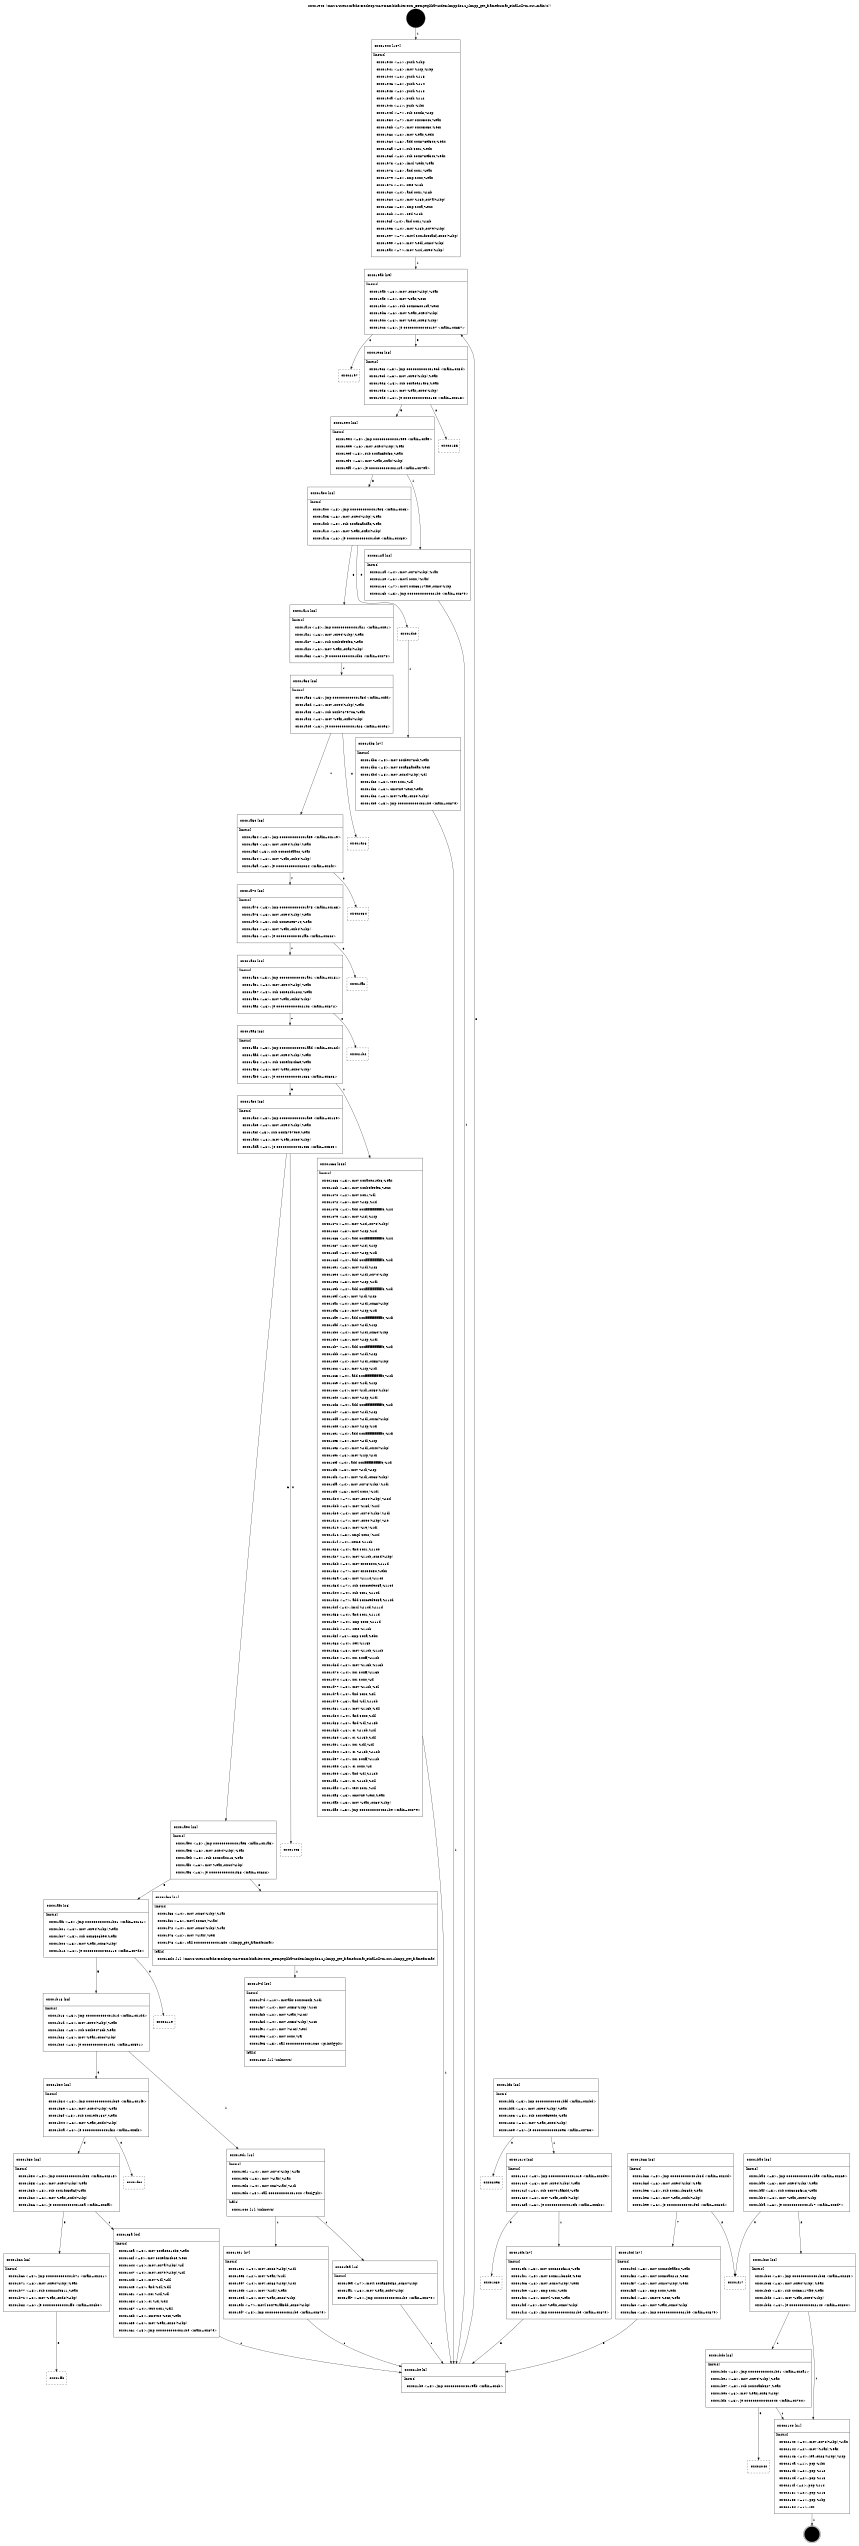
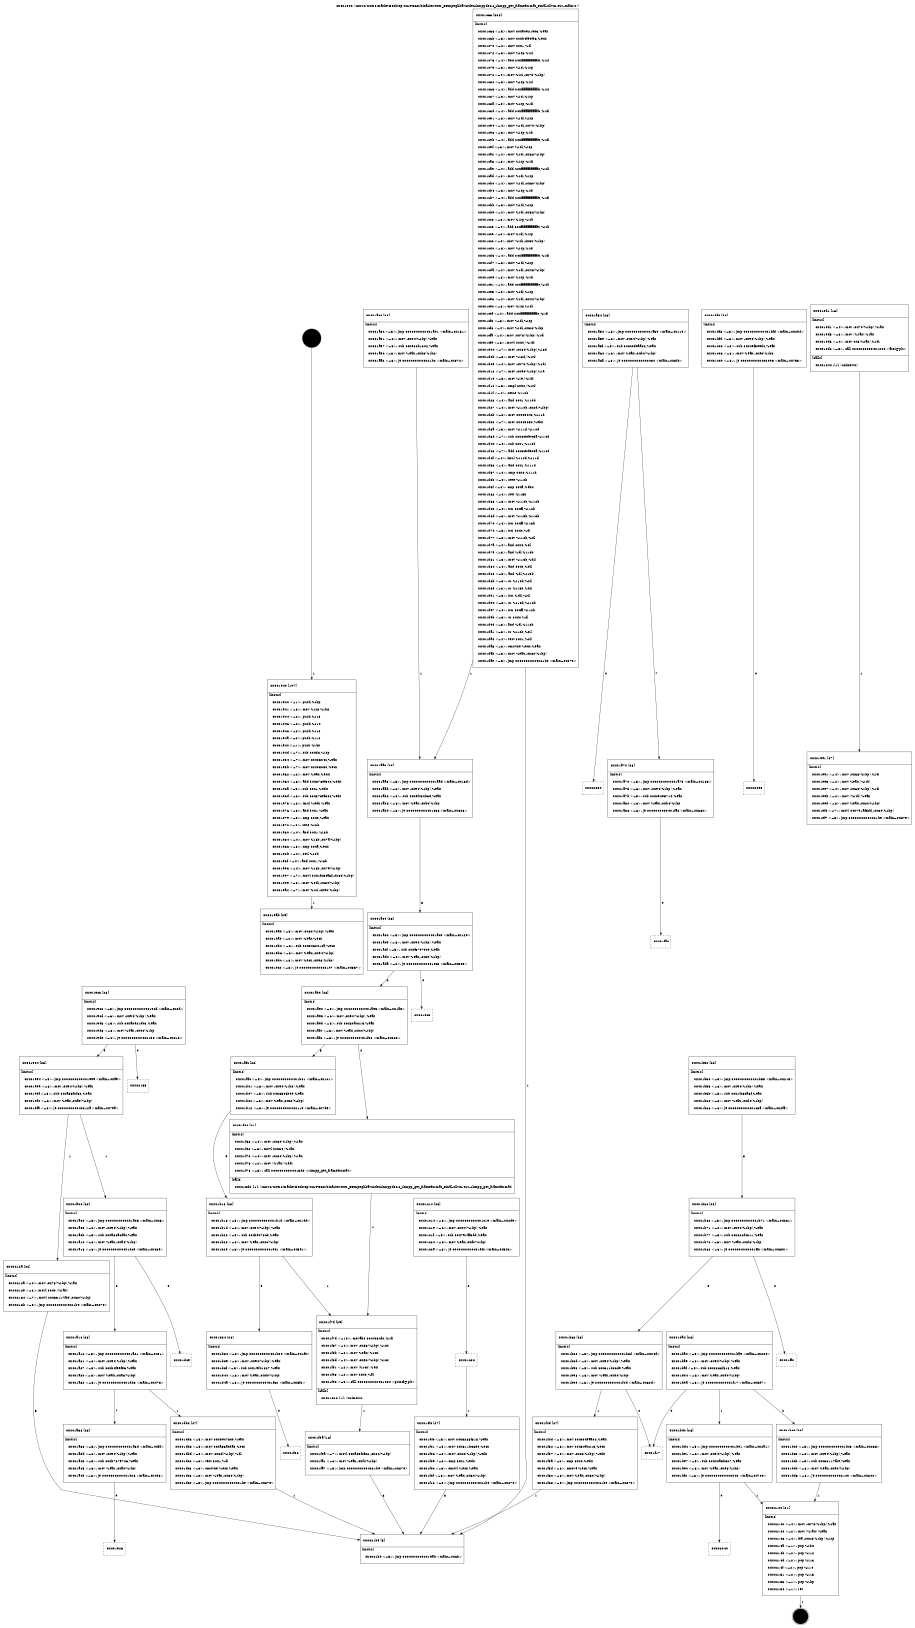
(416, 339) -> none
(349, 376) -> none
(373, 481) -> (106, 1156)
(408, 688) -> (164, 1402)
(316, 773) -> none
(290, 948) -> none
(292, 1019) -> (421, 674)
(358, 1054) -> none
(356, 1118) -> (456, 709)
(466, 1125) -> (35, 1411)
none -> (676, 1293)
(474, 1349) -> none
(164, 2022) -> none
(183, 2099) -> (306, 1285)
(82, 2144) -> none
(552, 2144) -> none
(678, 2222) -> (598, 1411)
(559, 2228) -> (467, 1391)
(340, 2237) -> (361, 1417)
(166, 2283) -> none
(781, 2329) -> (719, 1406)
(431, 2343) -> (383, 1496)
(603, 2343) -> (536, 1496)
(350, 2348) -> none
